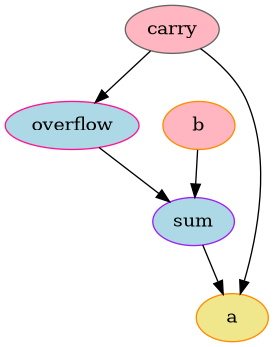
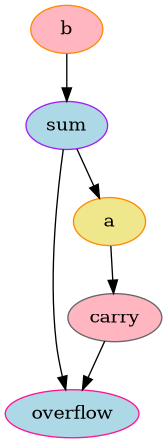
(260, 156) -> (112, 263)
(129, 171) -> (53, 263)
